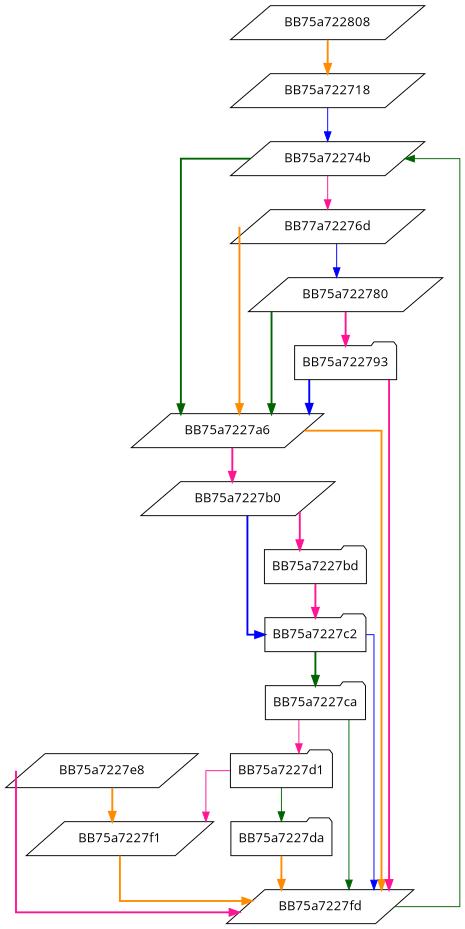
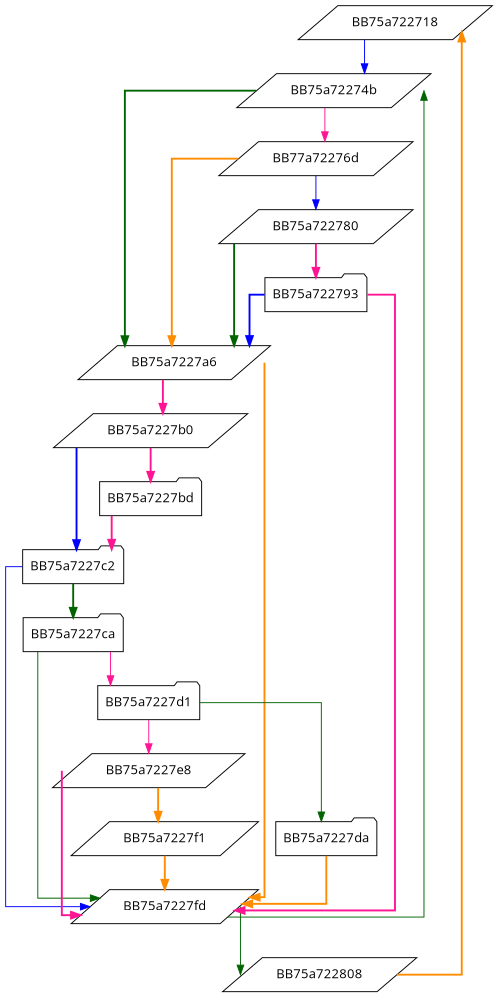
(206, 779) -> (149, 732)
none -> (240, 936)
